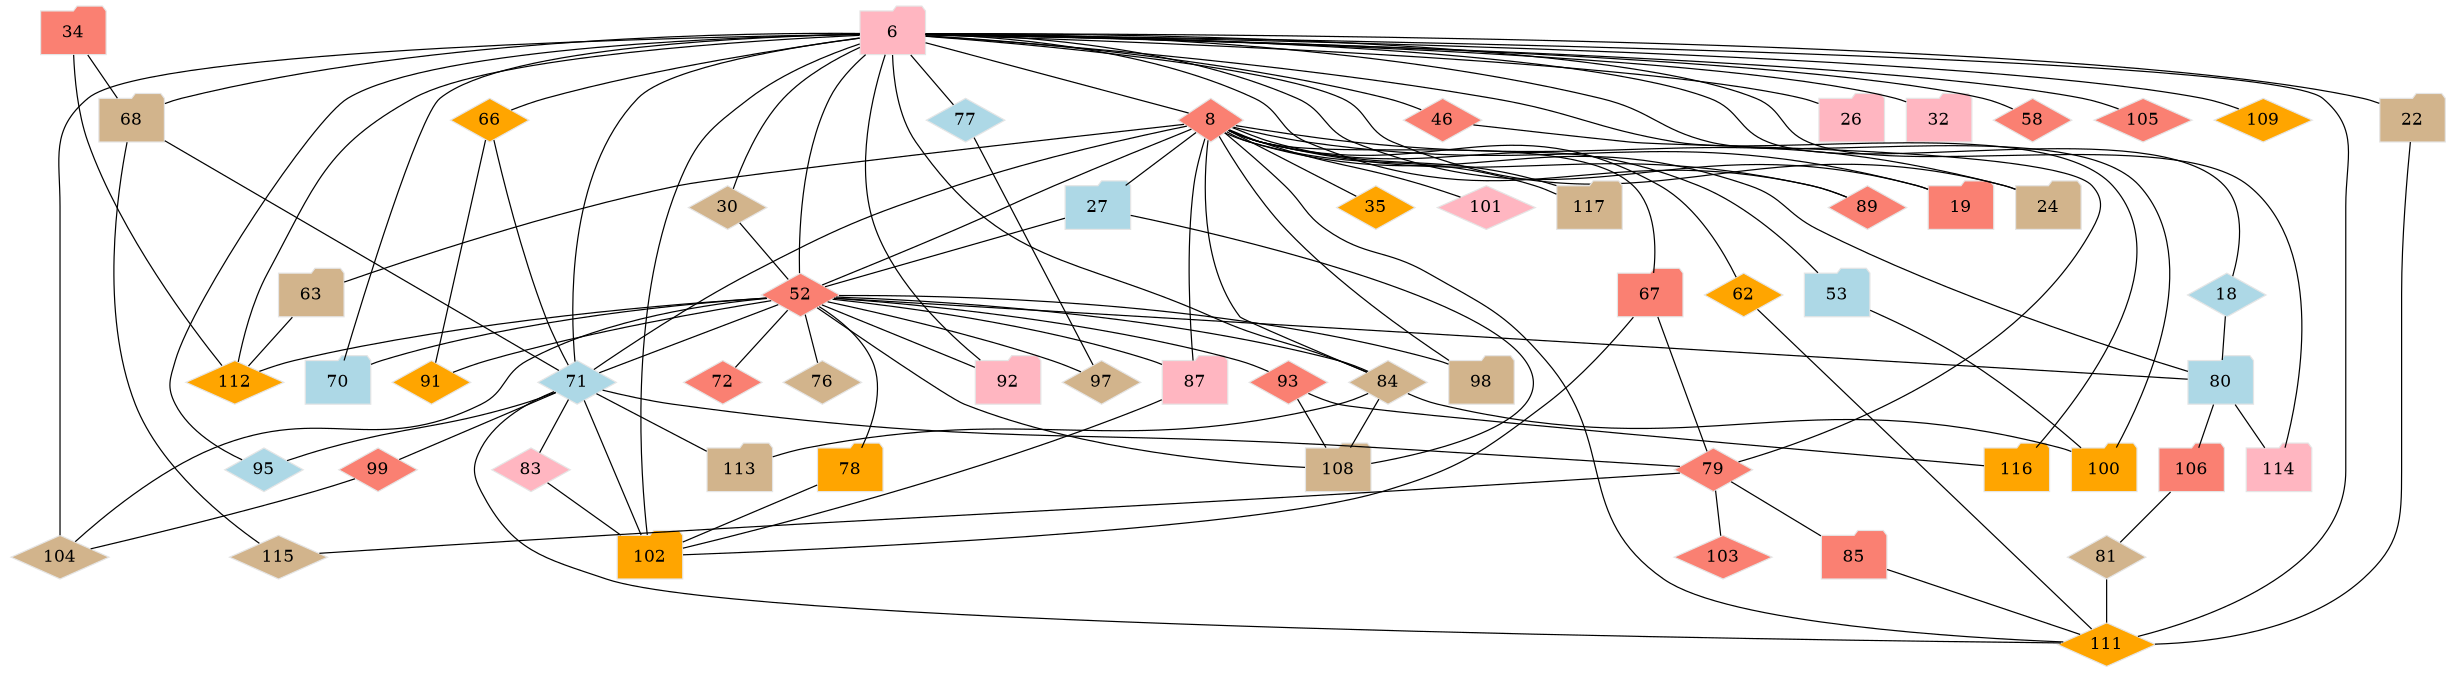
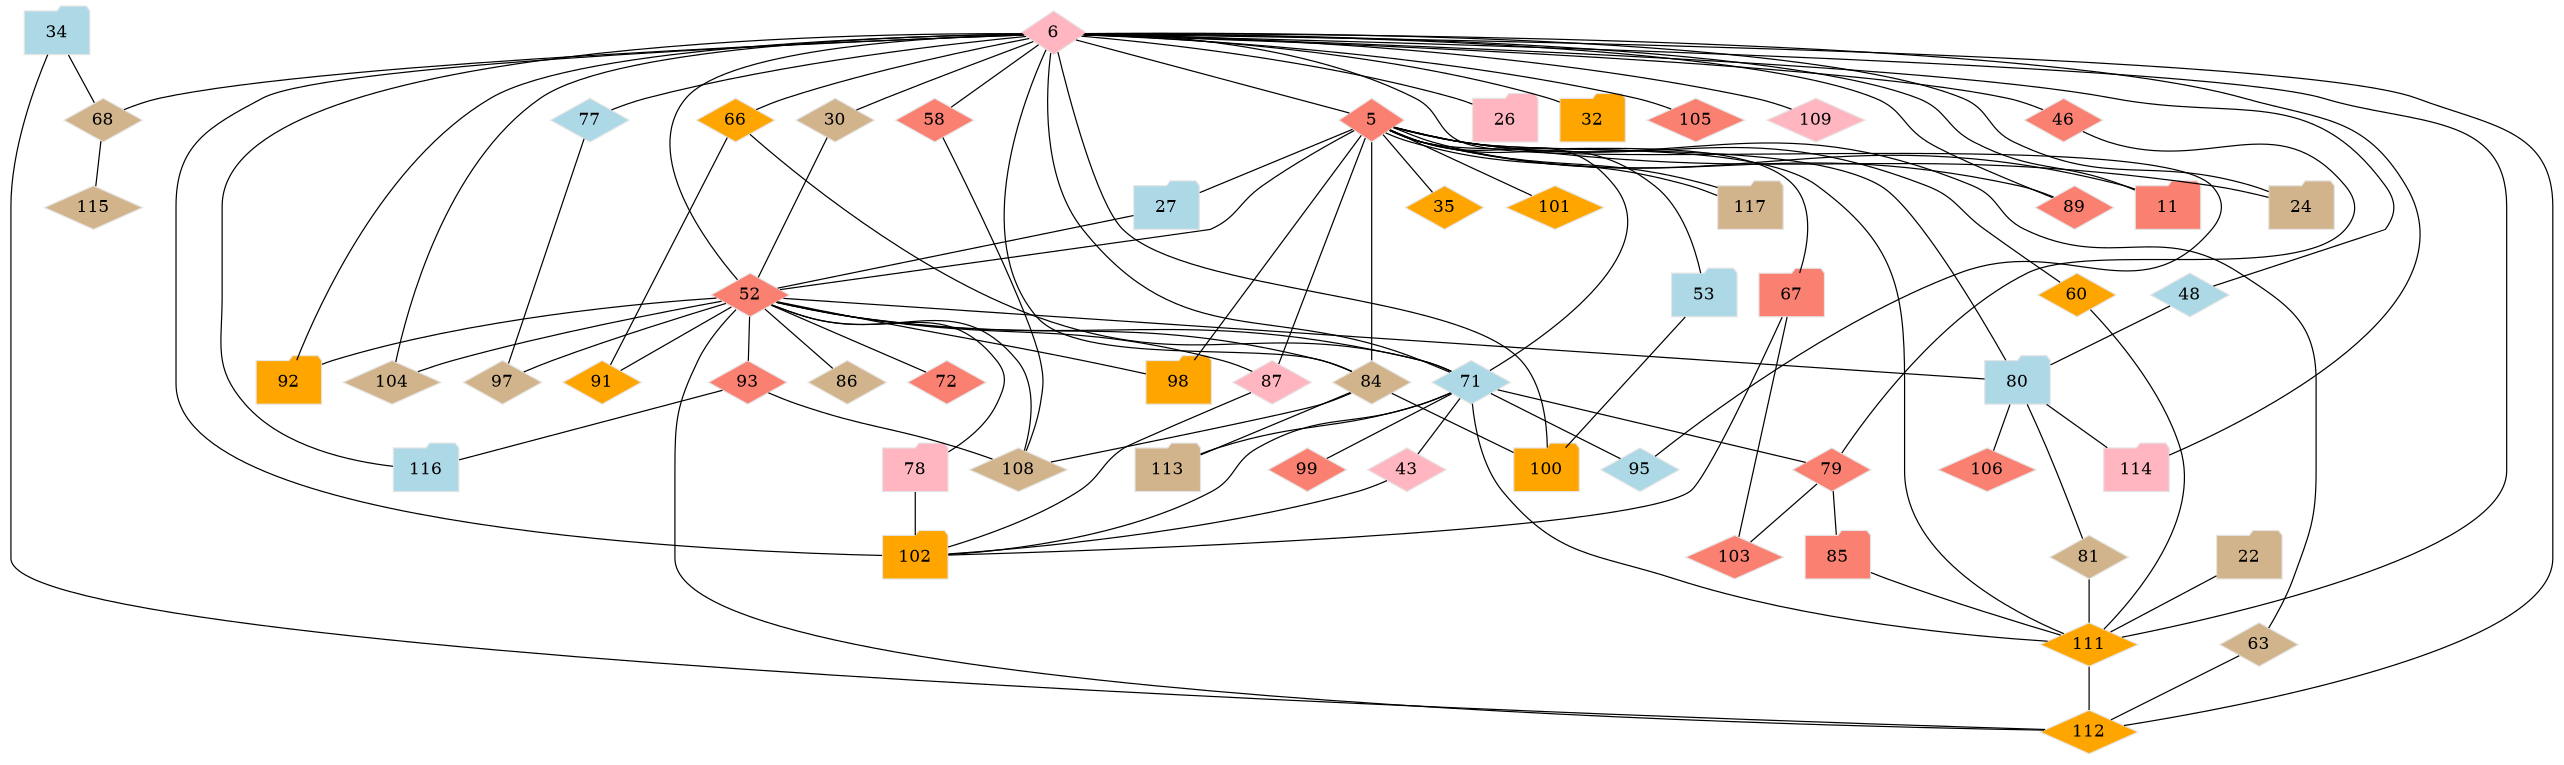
(73, 33) -> (57, 33)
(893, 33) -> (1054, 33)
(1654, 44) -> none
(132, 120) -> (103, 120)
(1211, 120) -> (1372, 120)
(1939, 120) -> (1593, 120)
(2263, 120) -> (1816, 120)
(1486, 208) -> (1555, 208)
(1961, 208) -> (2168, 208)
(362, 256) -> none
(311, 295) -> (2259, 645)
(1744, 295) -> (2077, 295)
(2227, 295) -> (2190, 295)
(1437, 304) -> (998, 251)
(338, 382) -> none
(822, 382) -> (847, 382)
(1008, 382) -> (289, 382)
(1195, 382) -> (1272, 382)
(1481, 382) -> (1179, 382)
(1682, 384) -> (1763, 427)
(531, 470) -> (1407, 470)
(850, 470) -> (915, 470)
(1338, 470) -> (1018, 470)
(2017, 470) -> (426, 470)
(2192, 470) -> (1987, 470)
(237, 513) -> none
(1000, 513) -> none
(2145, 517) -> (2056, 471)
none -> (2089, 688)
